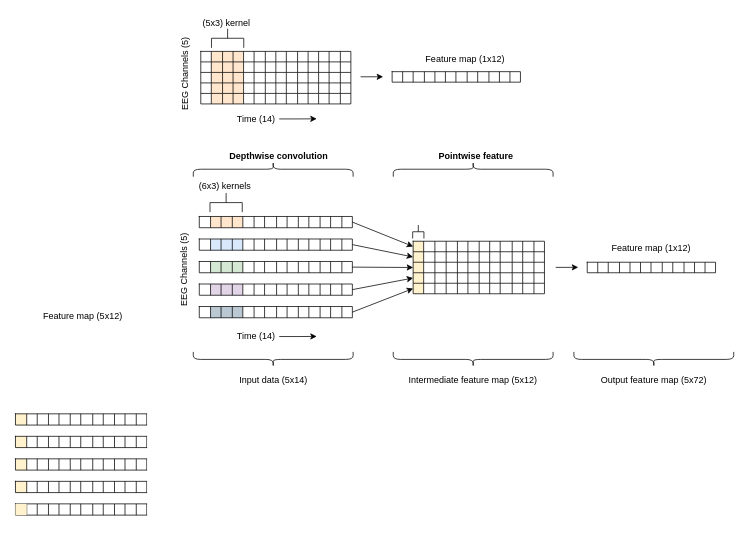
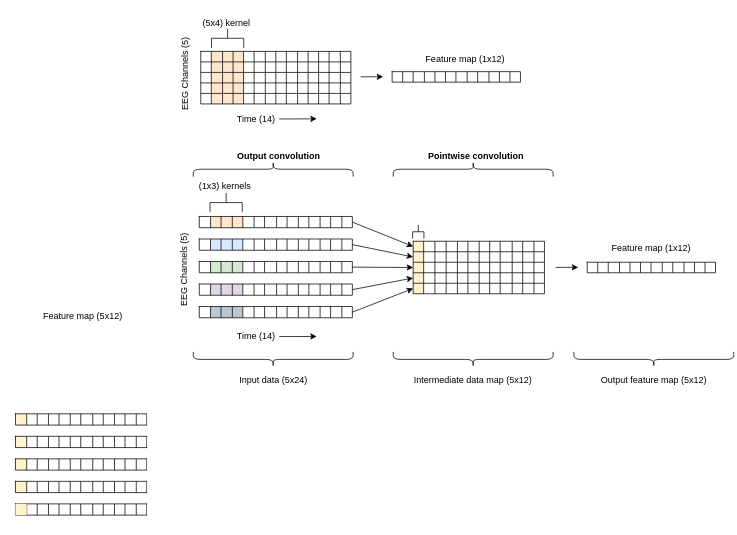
(227, 23) -> (227, 23)
(279, 156) -> (279, 156)
(476, 156) -> (476, 156)
(225, 186) -> (225, 186)
(273, 381) -> (273, 381)
(473, 381) -> (473, 381)
(654, 381) -> (654, 381)
